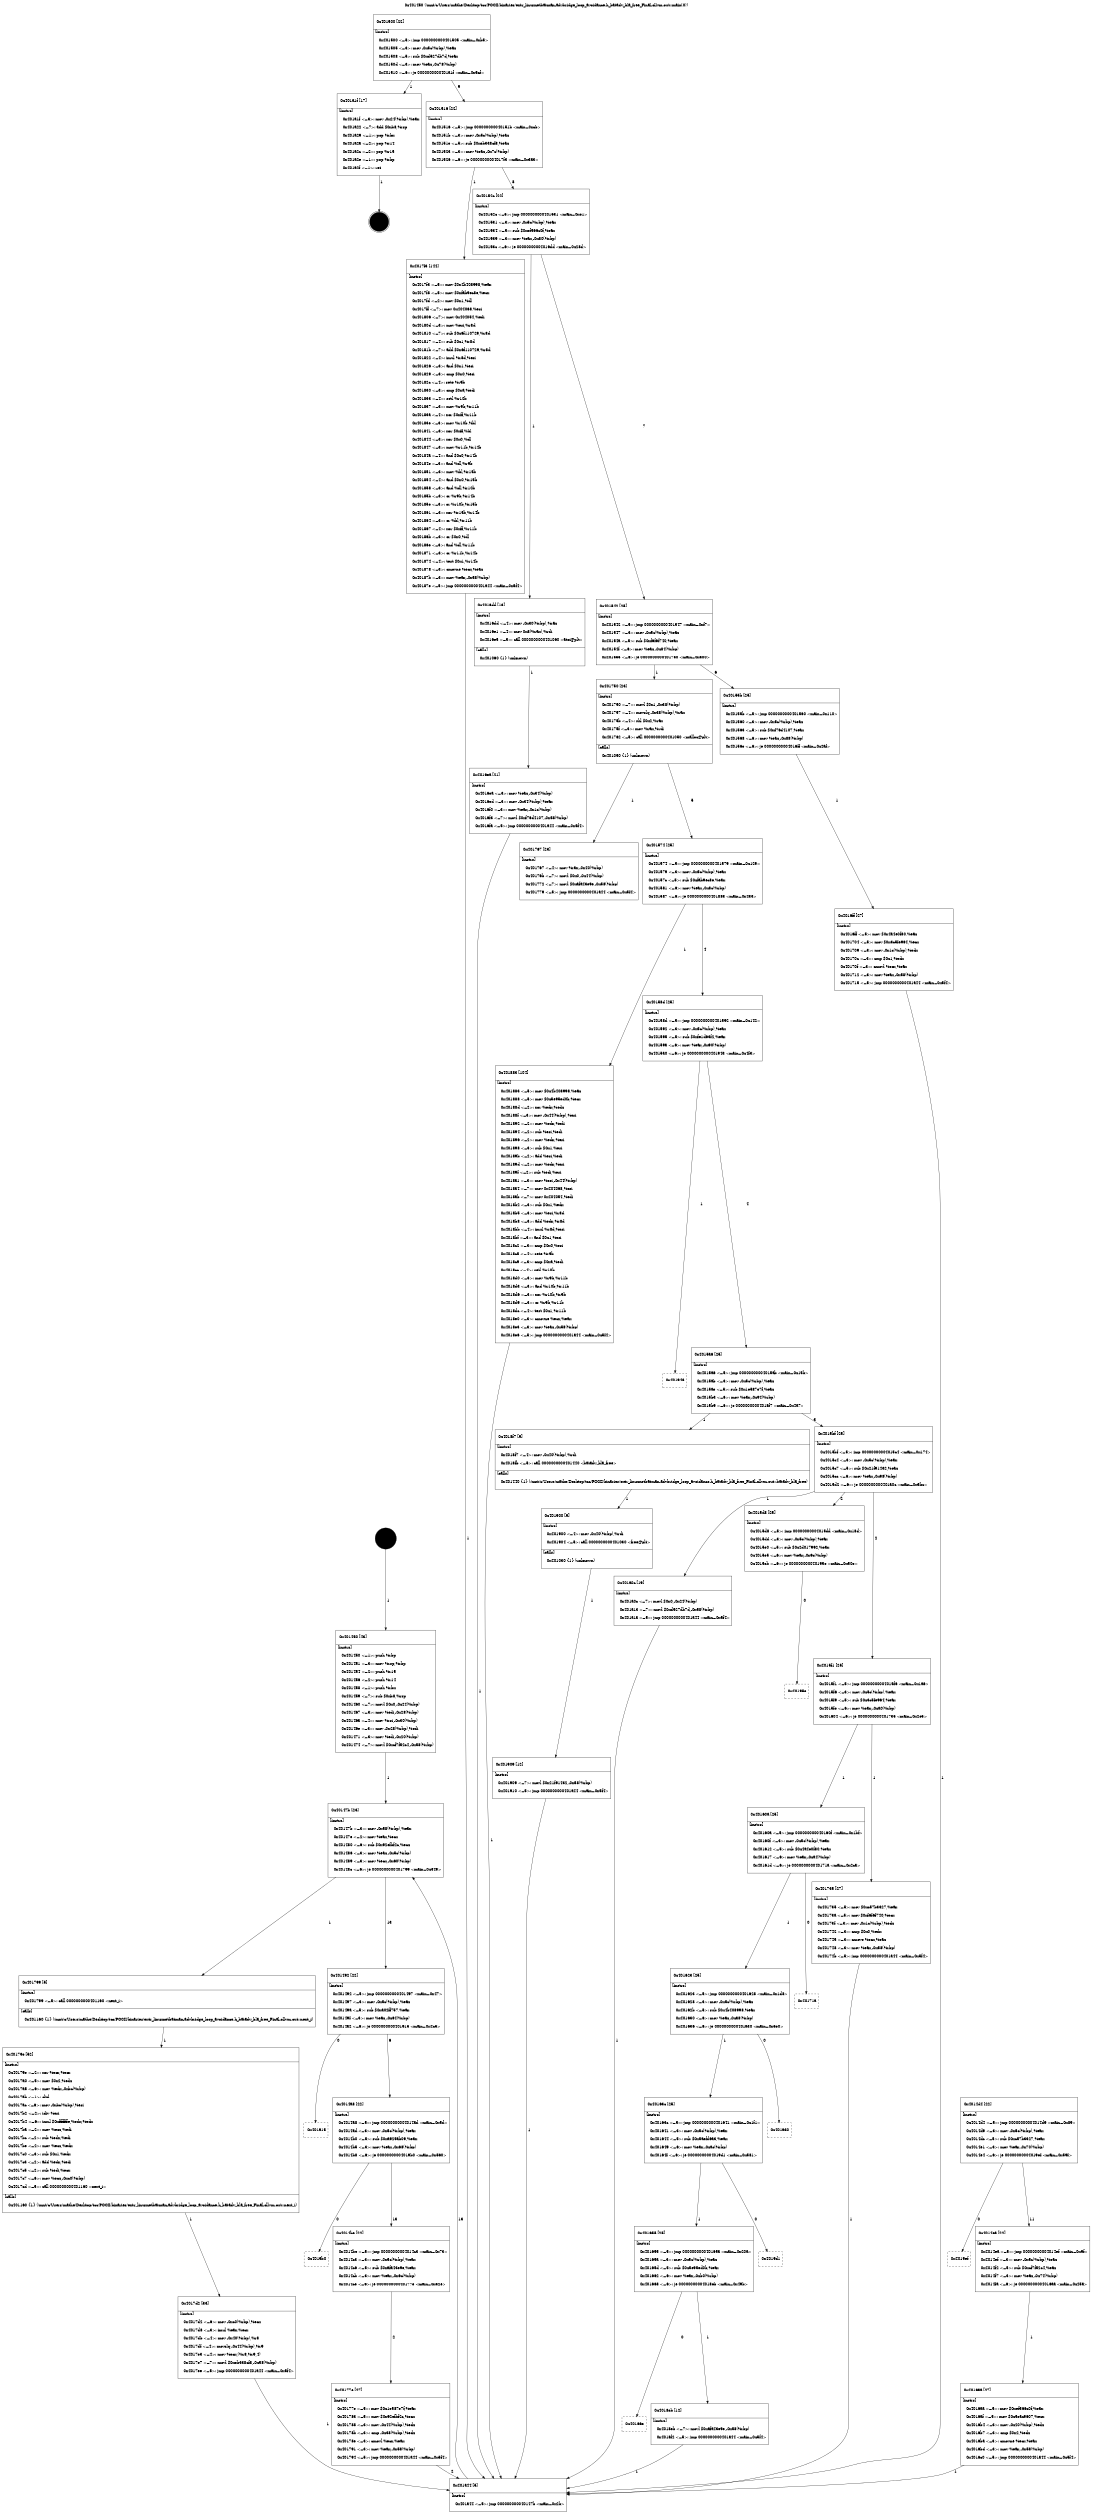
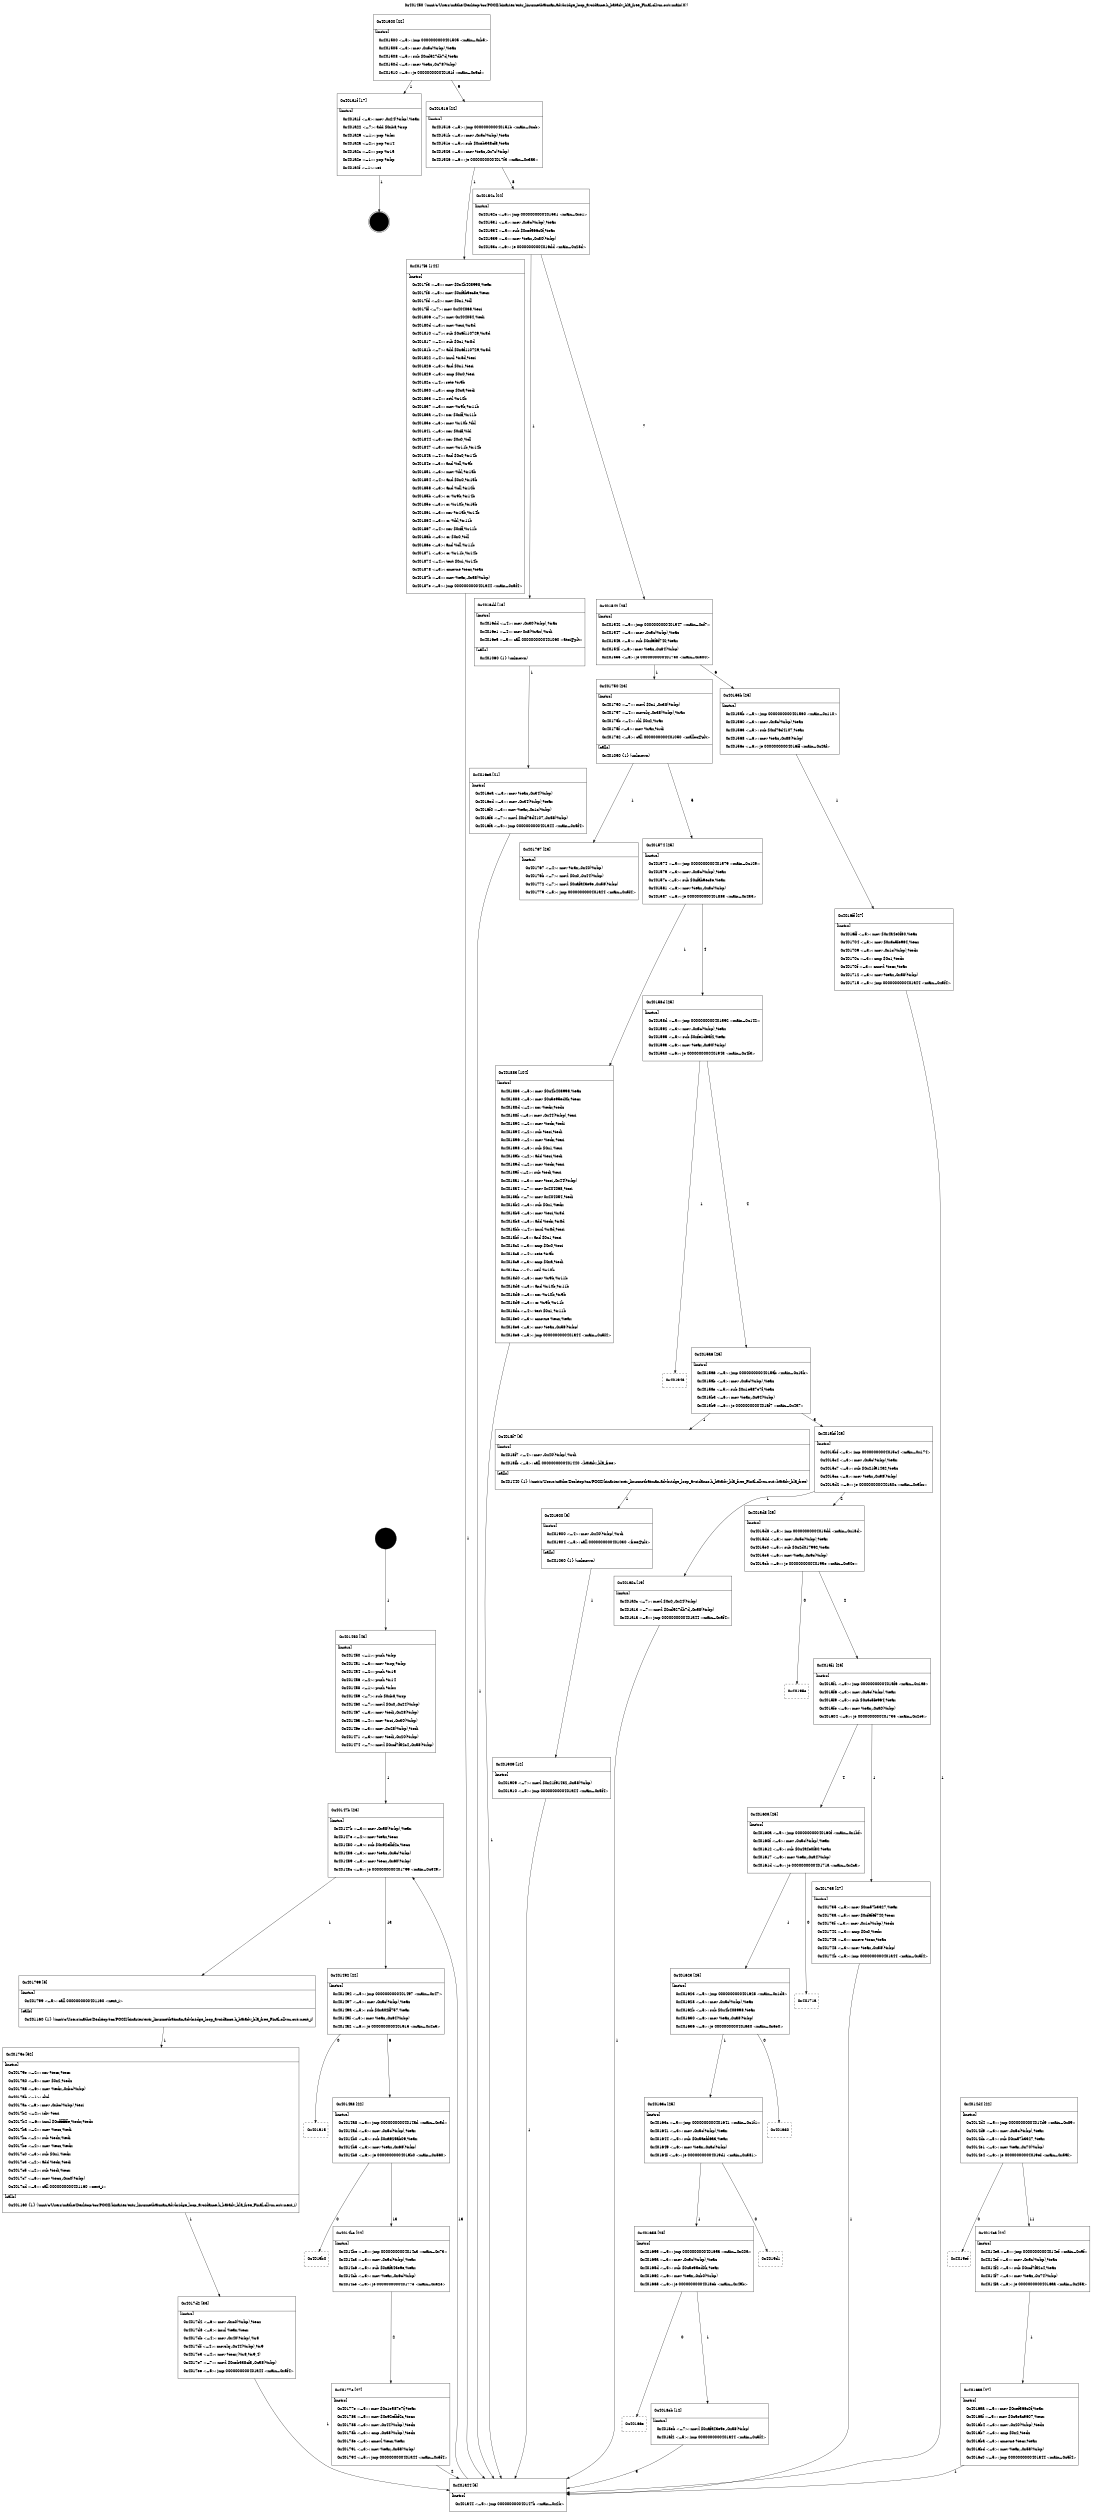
(873, 1574) -> (838, 1614)
(843, 1778) -> (843, 1778)
(636, 2472) -> (636, 2472)
